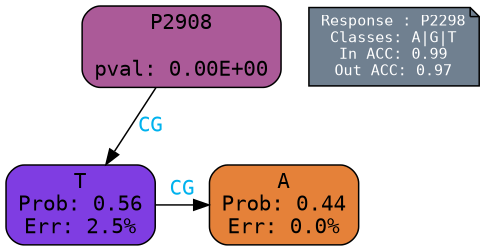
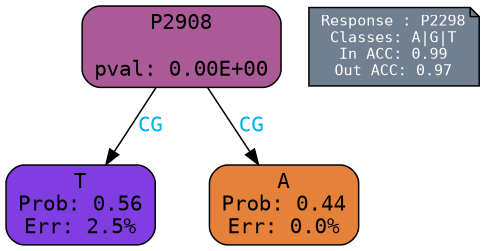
(174, 205) -> (229, 120)
